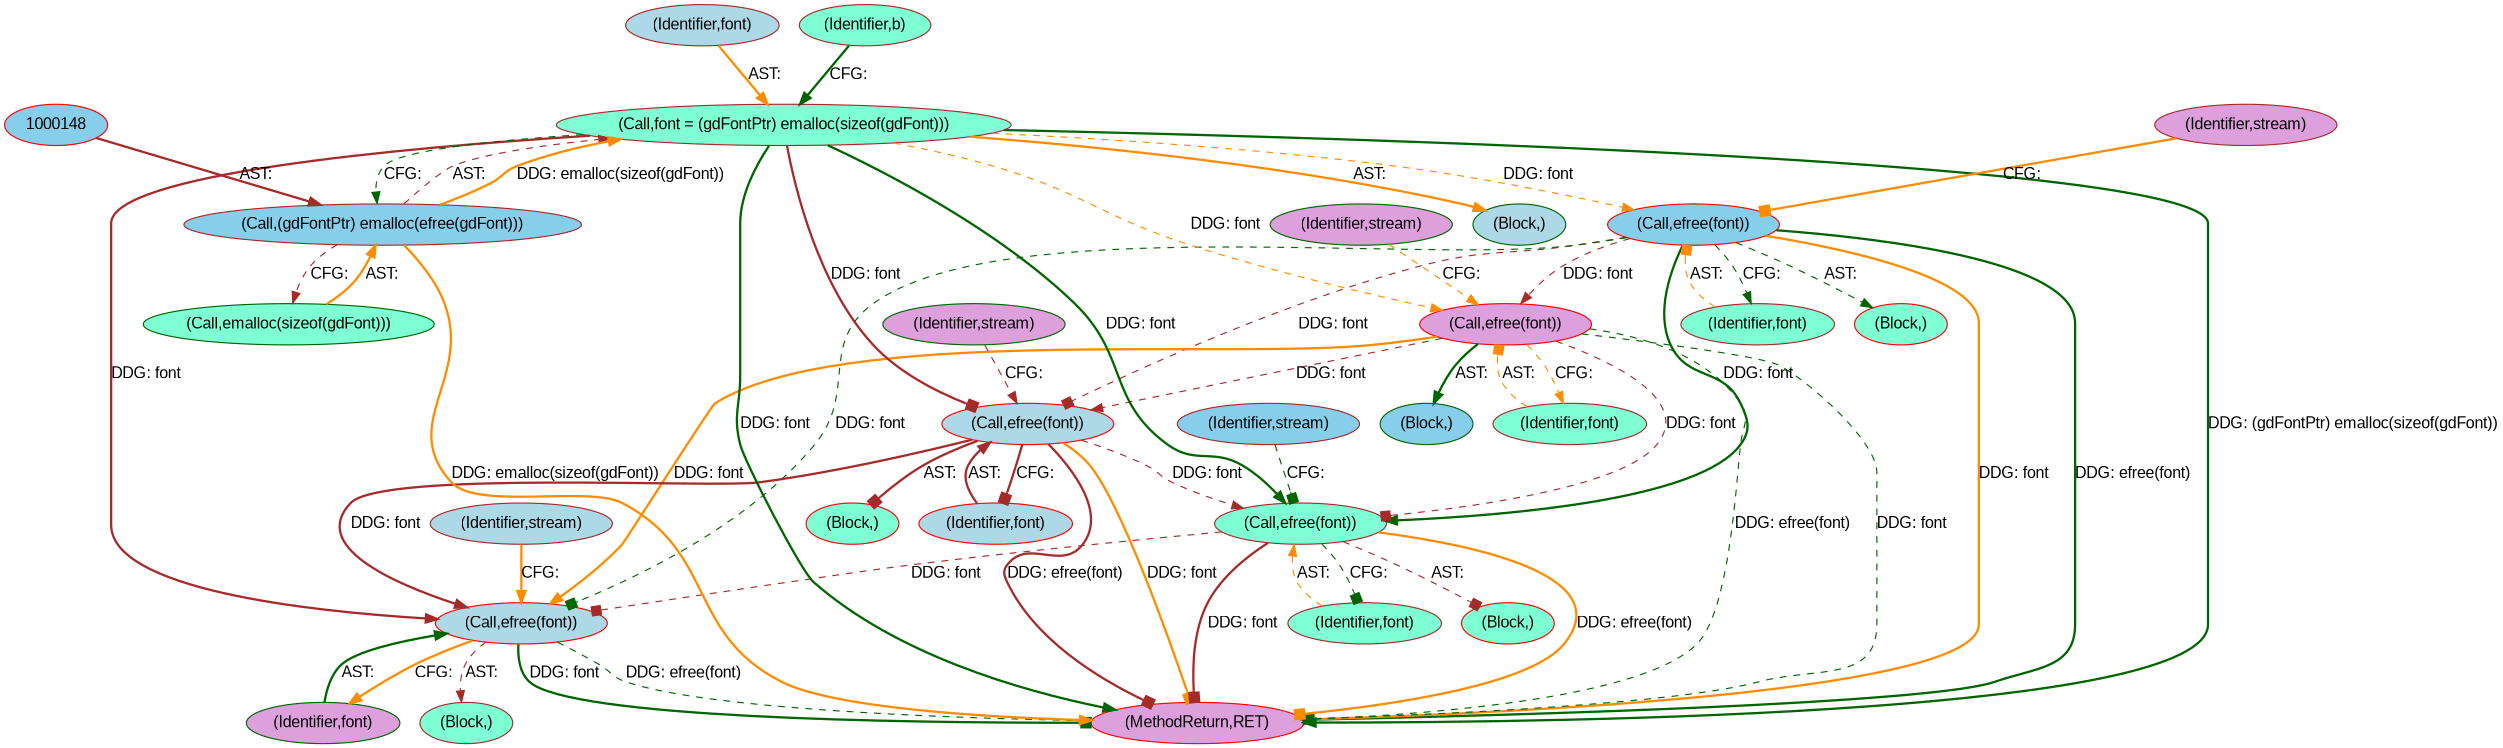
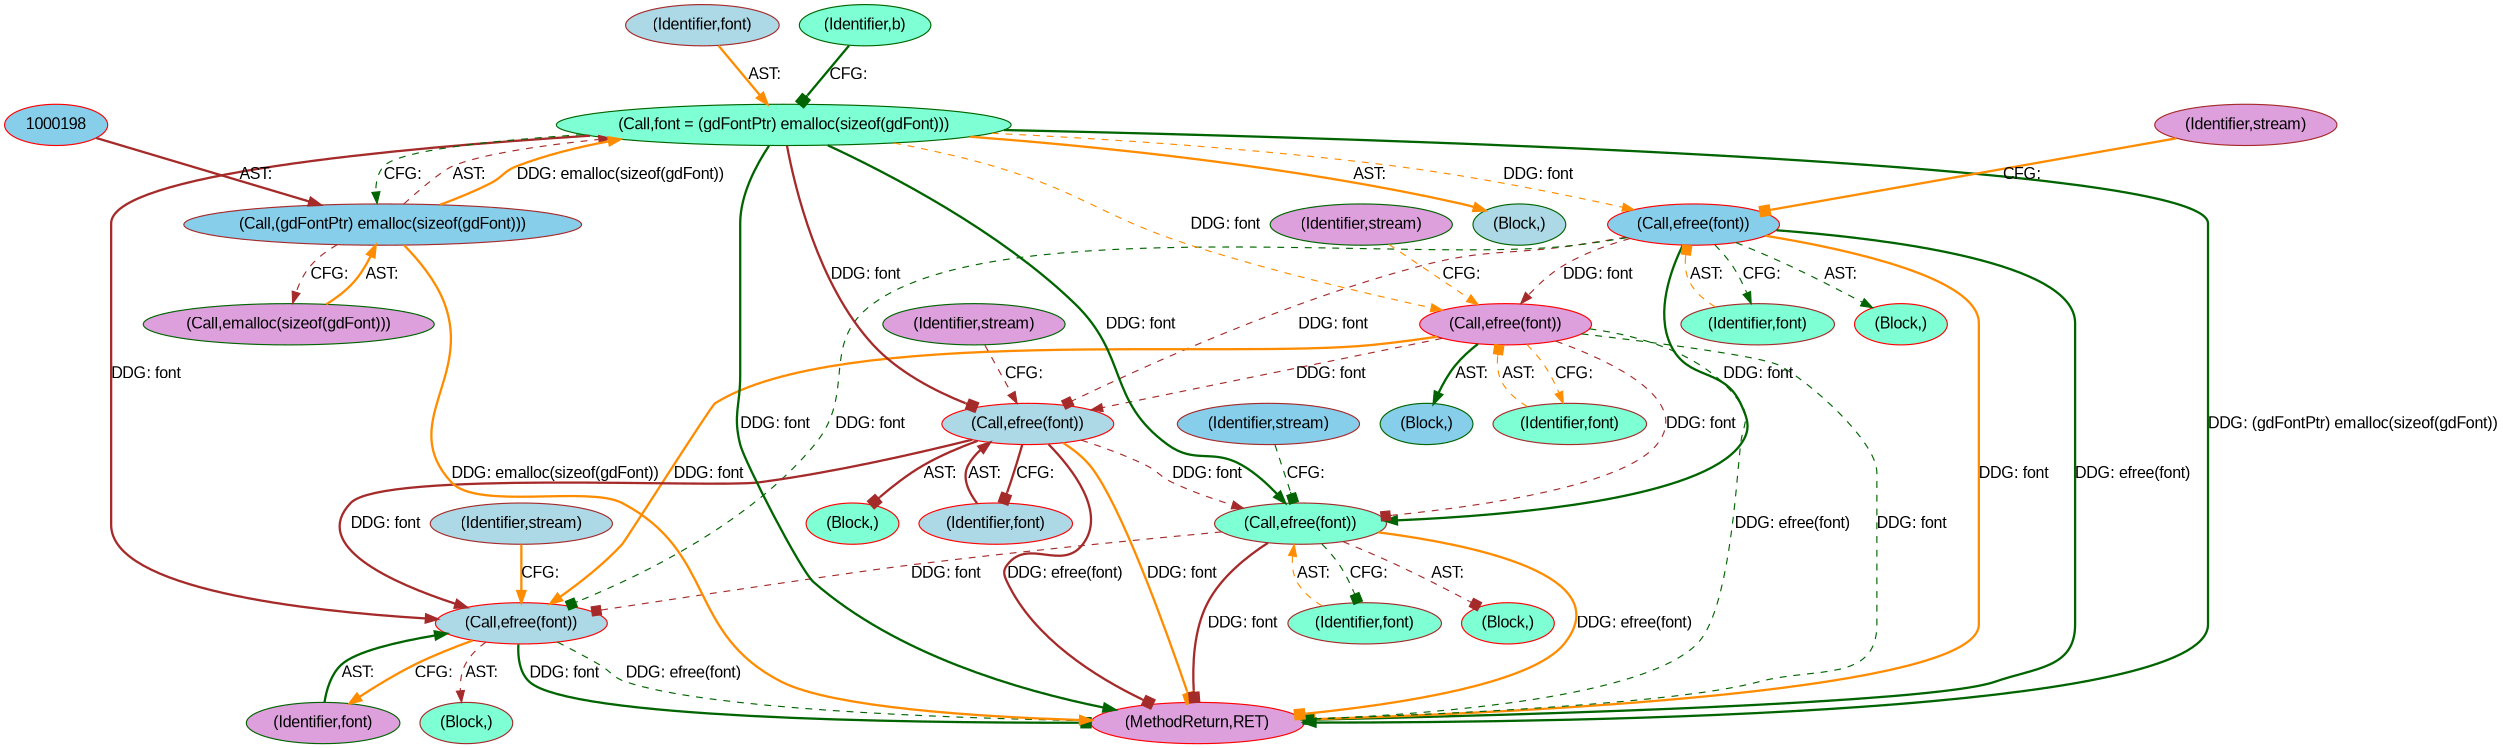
(865, 25) -> (865, 25)
(828, 70) -> (828, 70)
(56, 125) -> (56, 125)
(784, 125) -> (784, 125)
(383, 225) -> (383, 225)
(289, 324) -> (289, 324)
